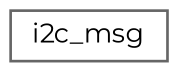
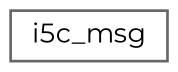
(89, 36) -> (89, 36)
